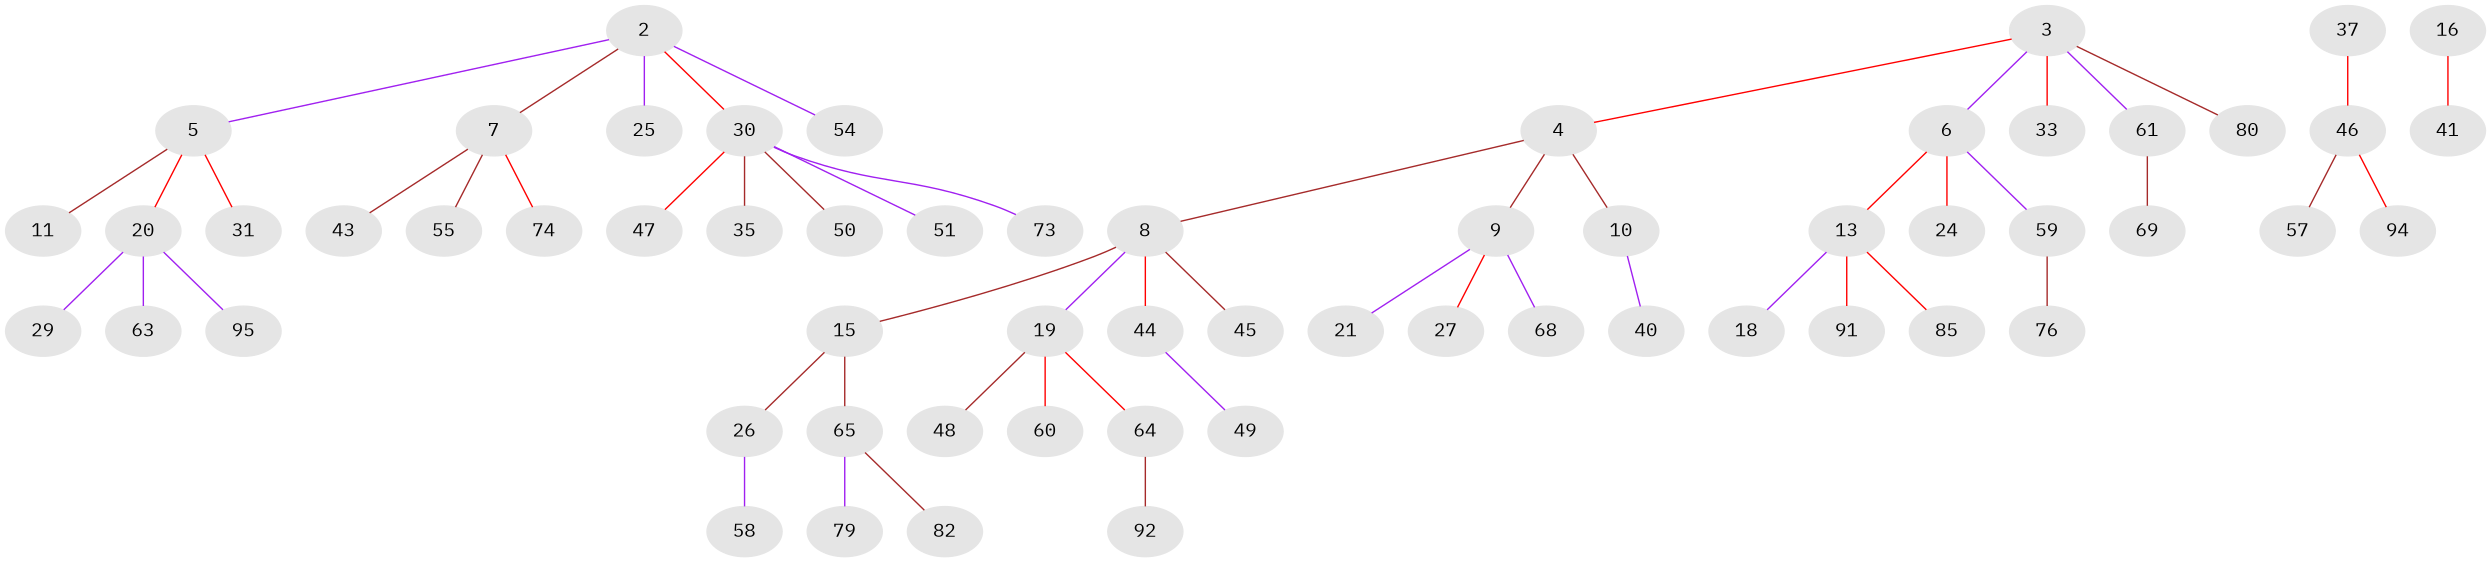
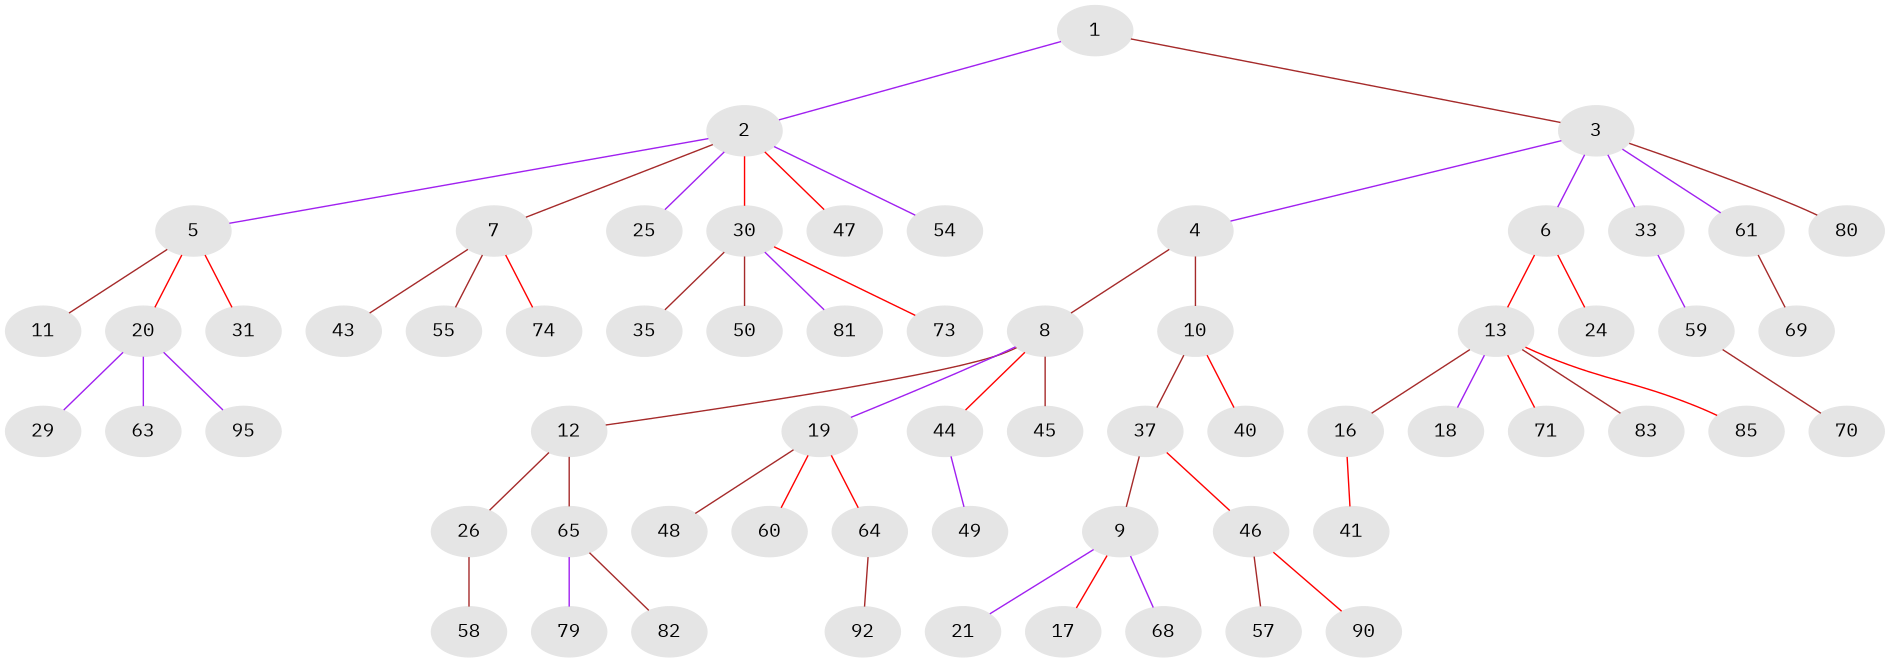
none -> (1095, 31)
(1803, 81) -> (1396, 181)
(2047, 81) -> (1621, 181)
(695, 181) -> (794, 181)
(895, 181) -> (845, 281)
(1527, 181) -> (1133, 482)
(1997, 181) -> (1671, 281)
(945, 231) -> (845, 331)
(2398, 231) -> (1364, 632)
(1634, 281) -> (1221, 381)
(845, 331) -> (569, 431)
(1446, 331) -> (1063, 632)
(1847, 331) -> (1546, 431)
(2047, 331) -> (1847, 431)
none -> (1170, 381)
none -> (1421, 381)
none -> (1646, 431)
(745, 482) -> (469, 582)
